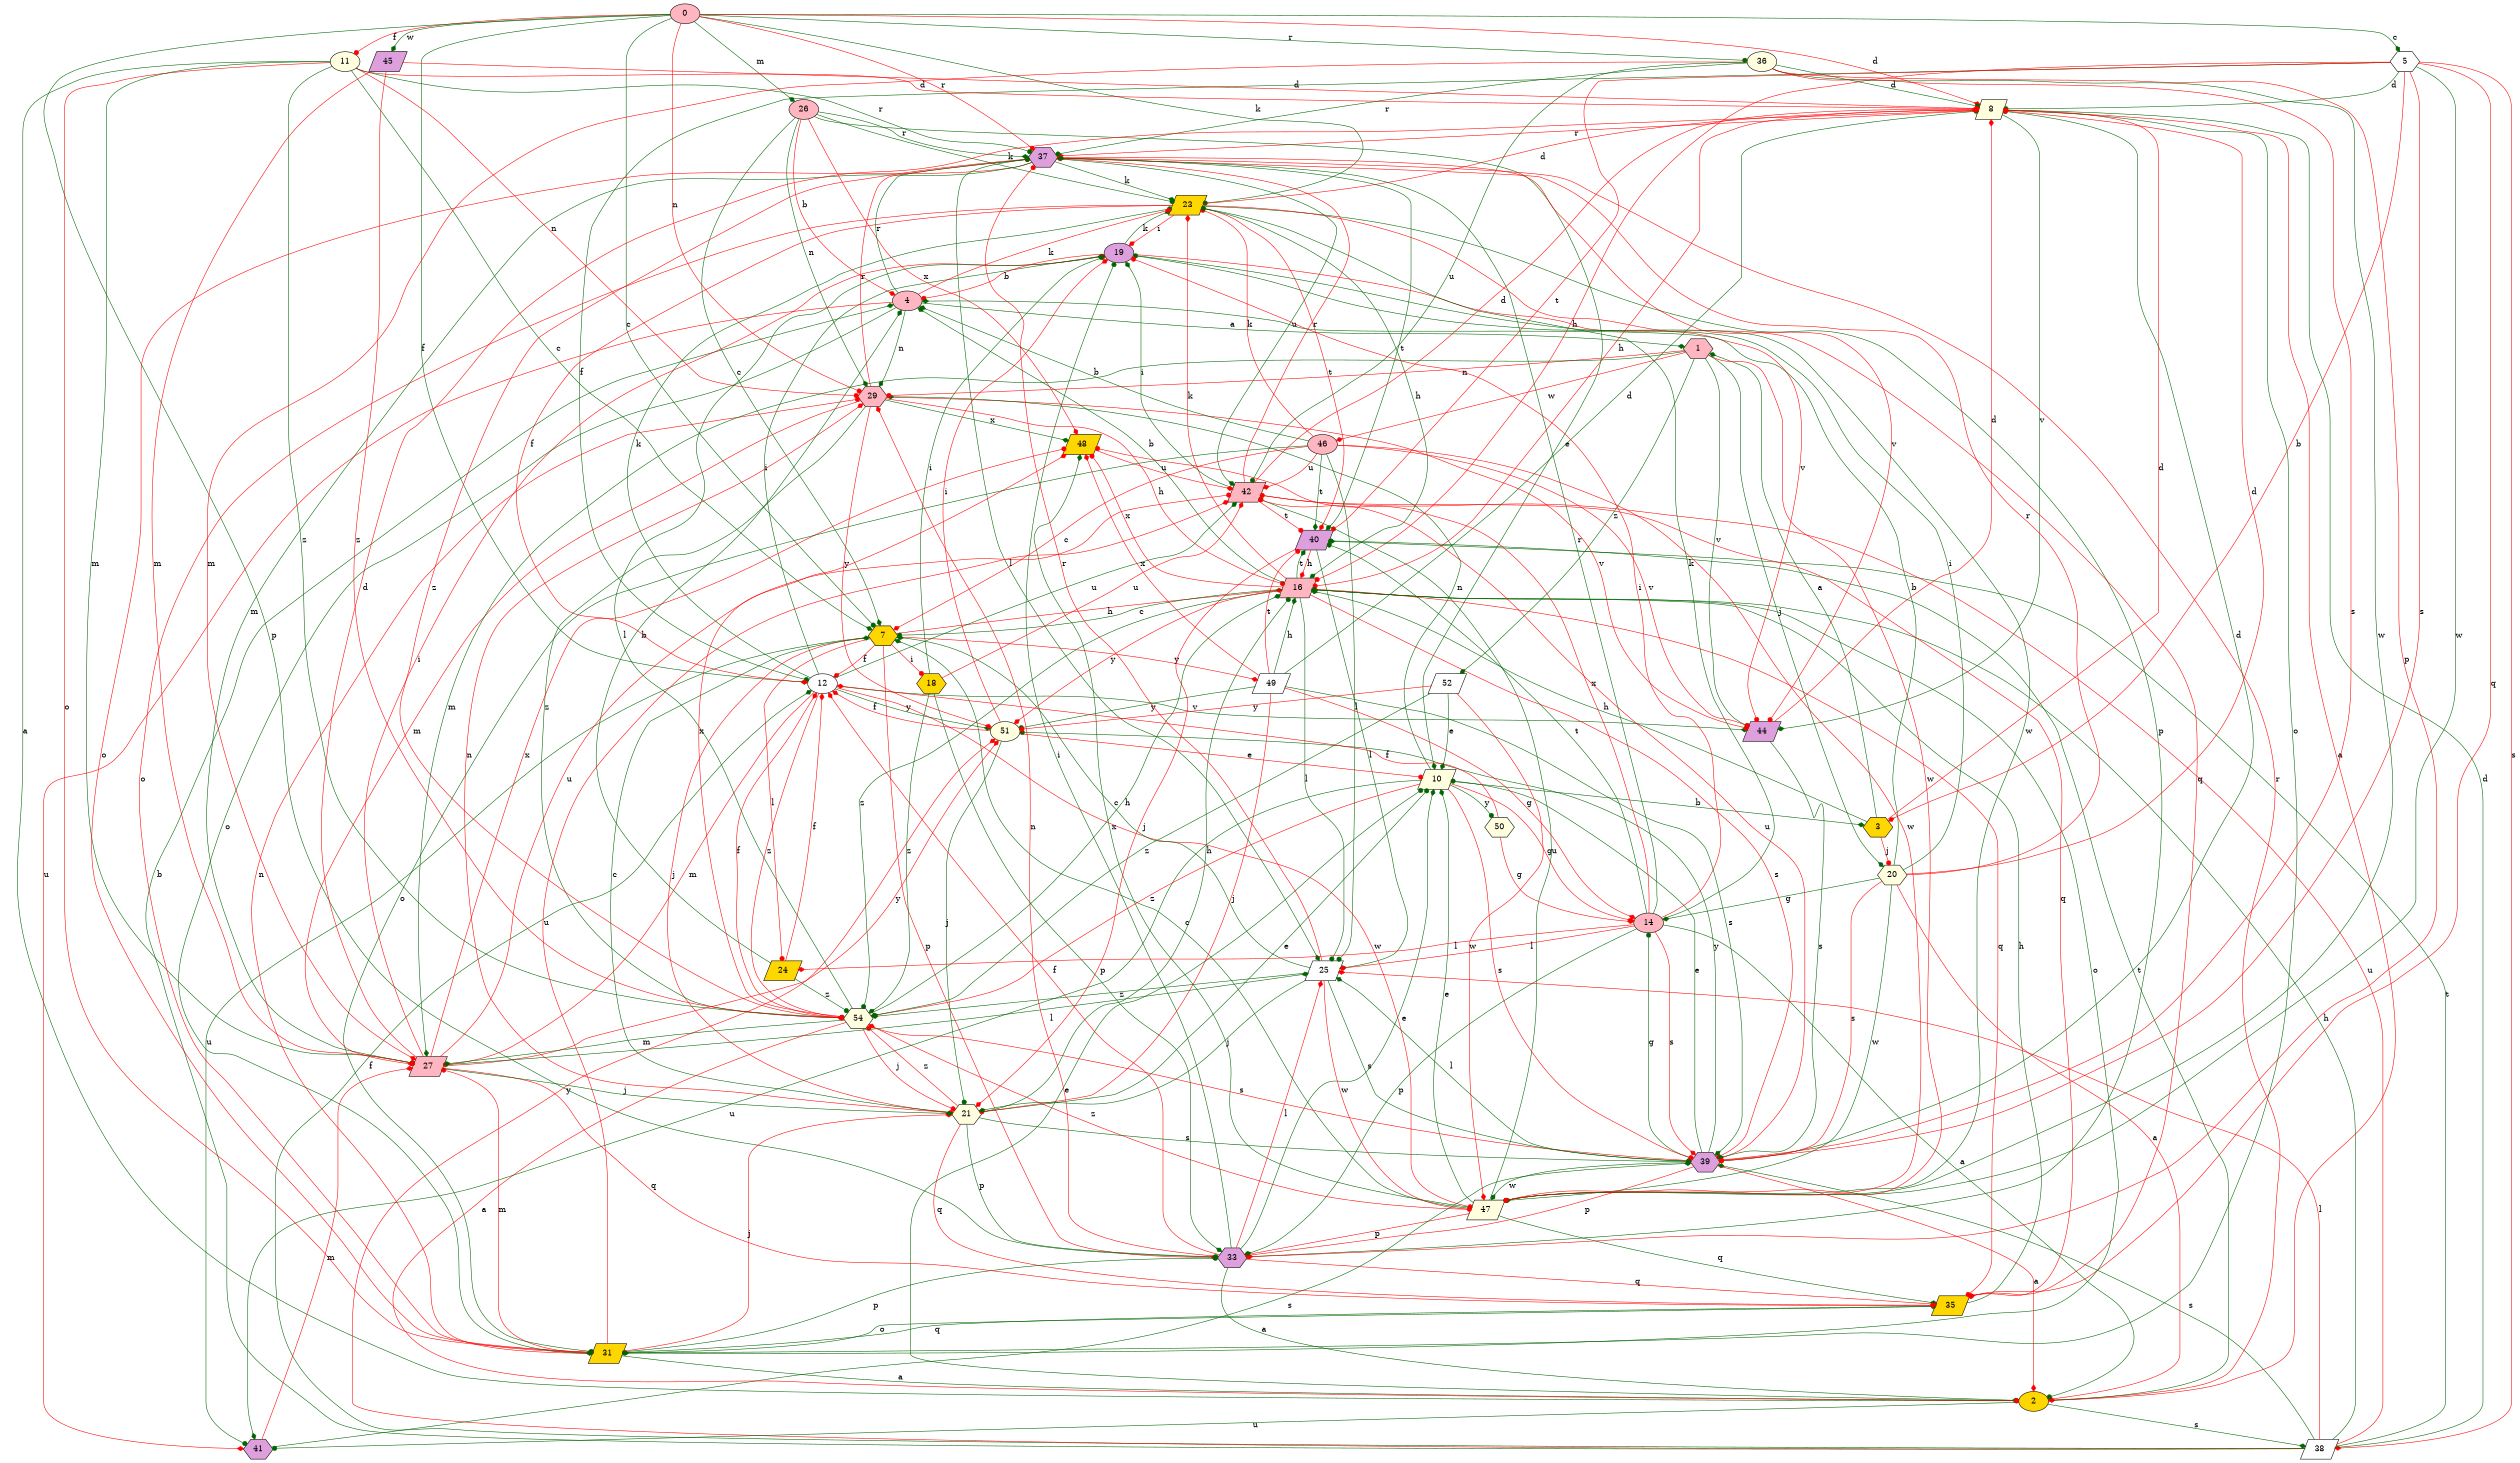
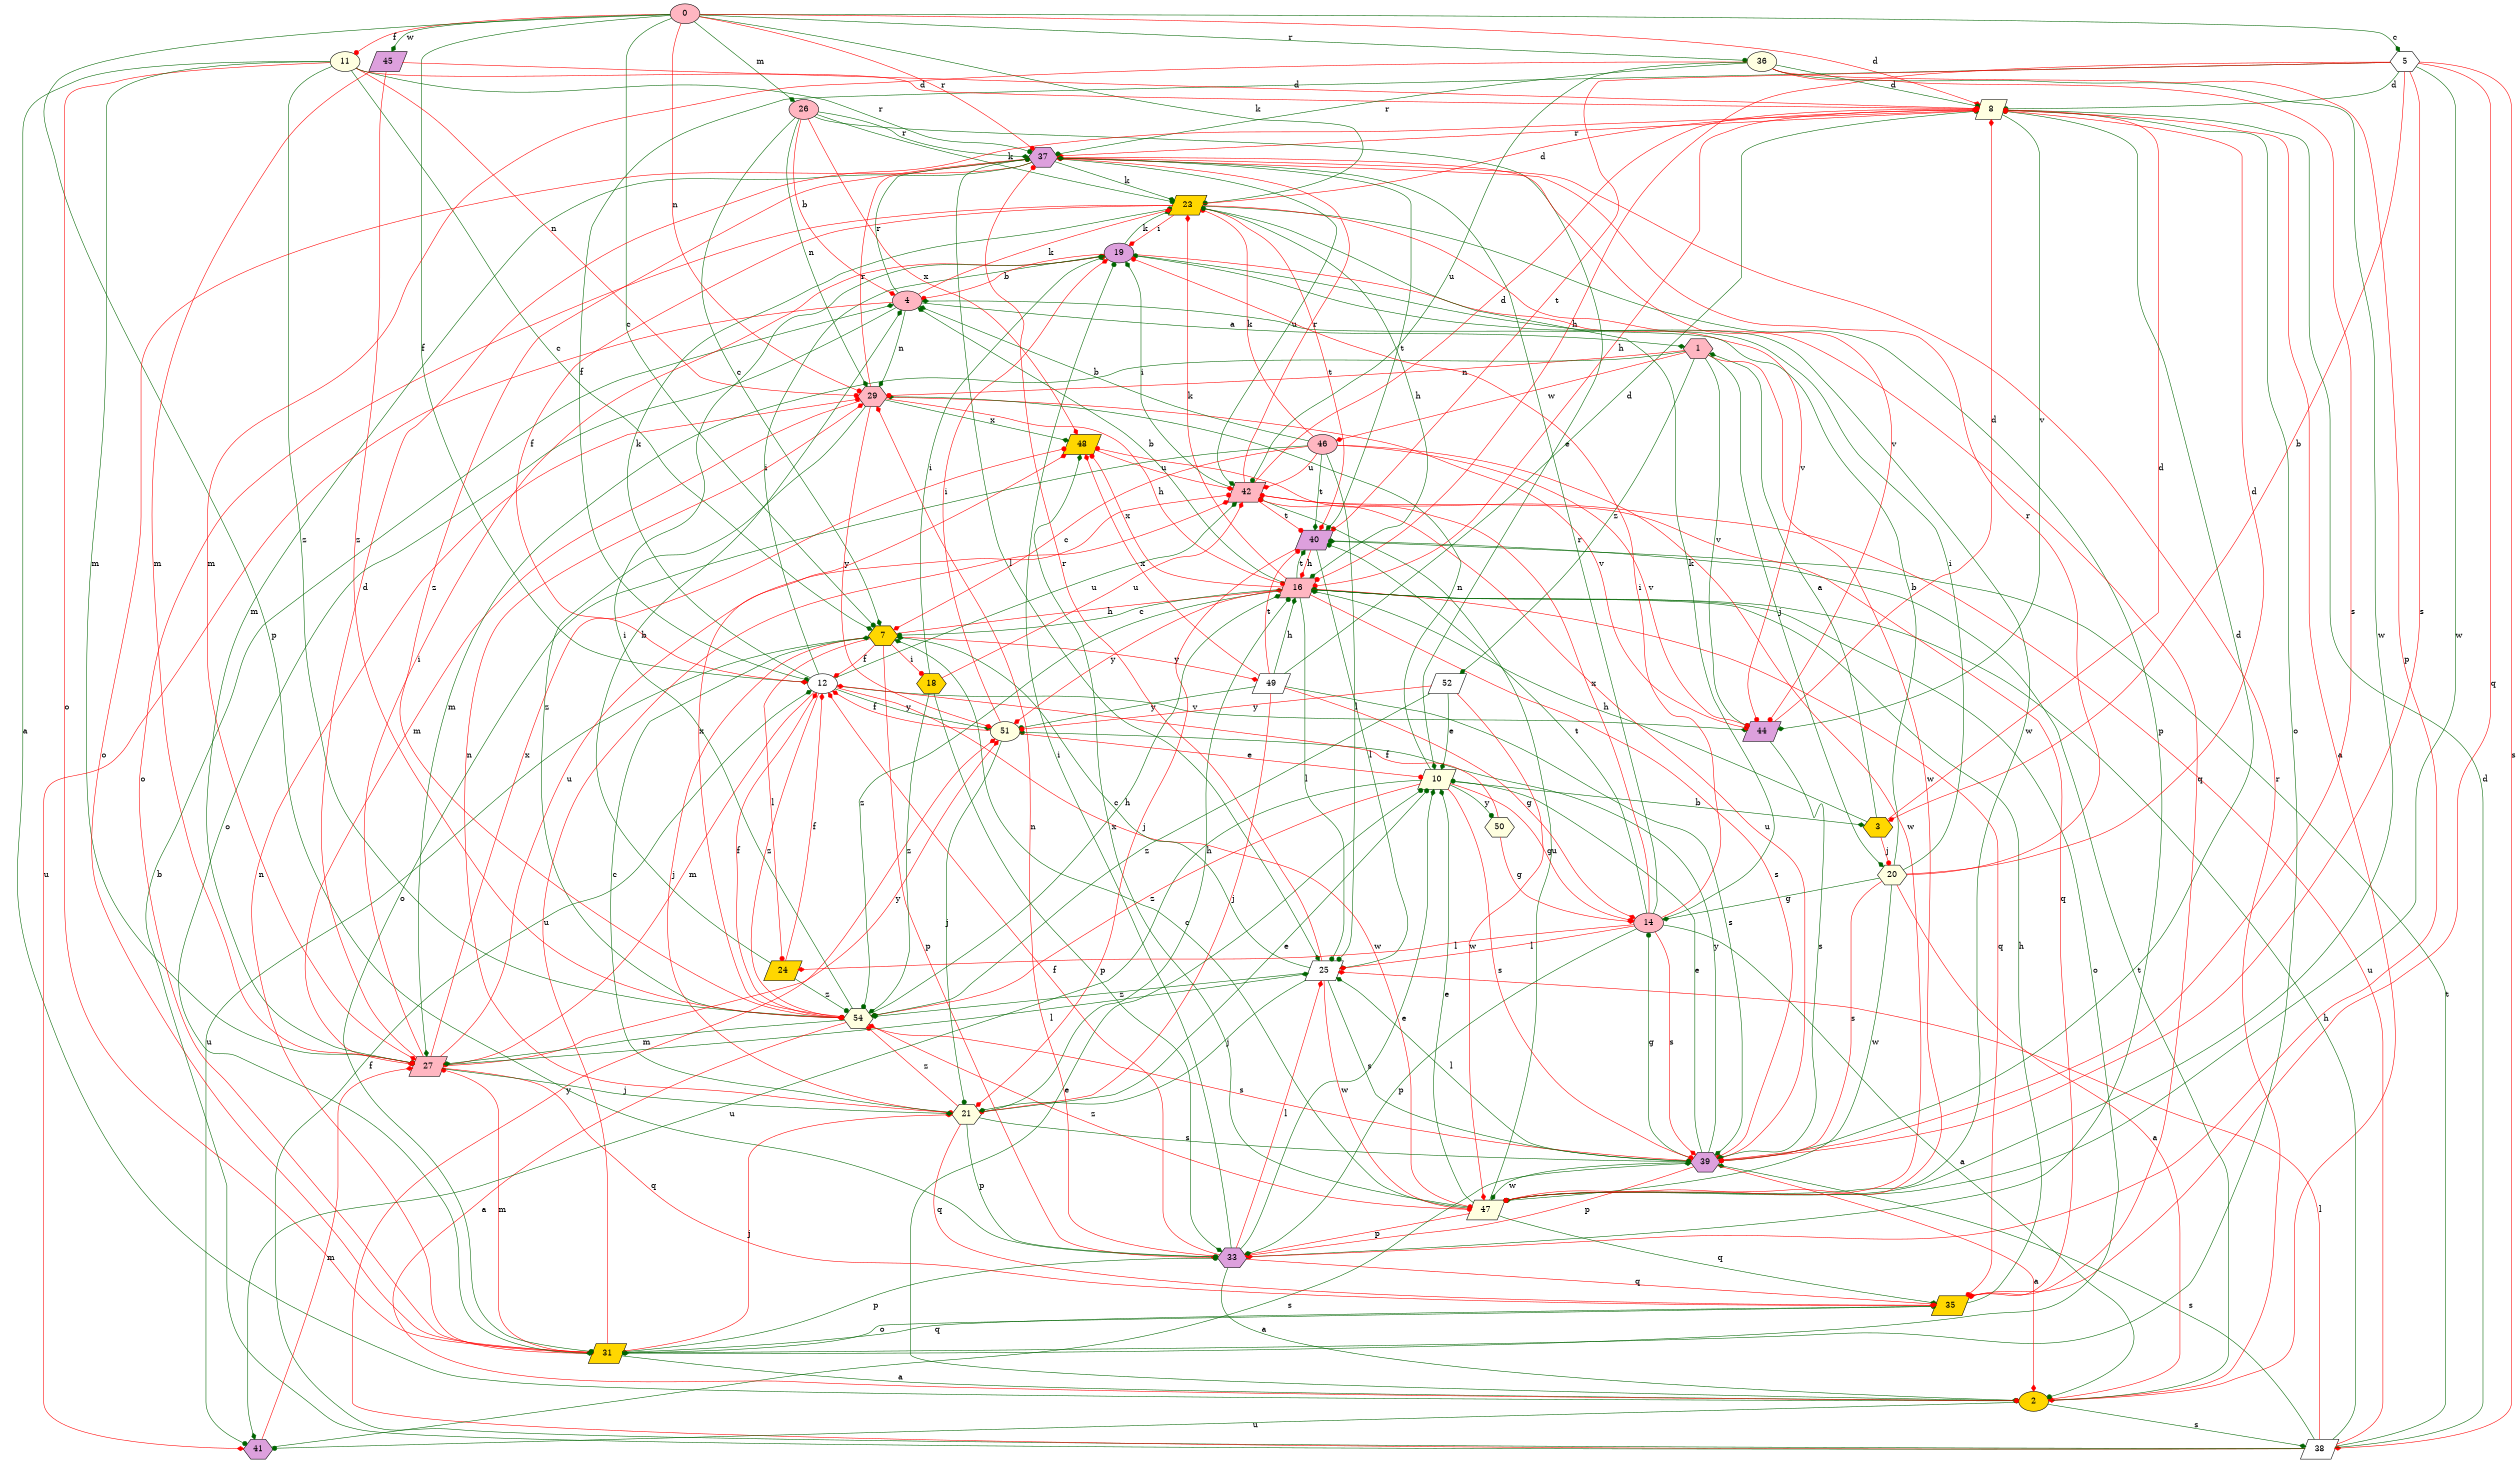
(625, 636) -> (625, 636)
(898, 1078) -> none
